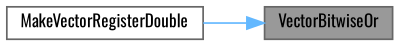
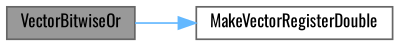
(225, 23) -> (157, 23)
